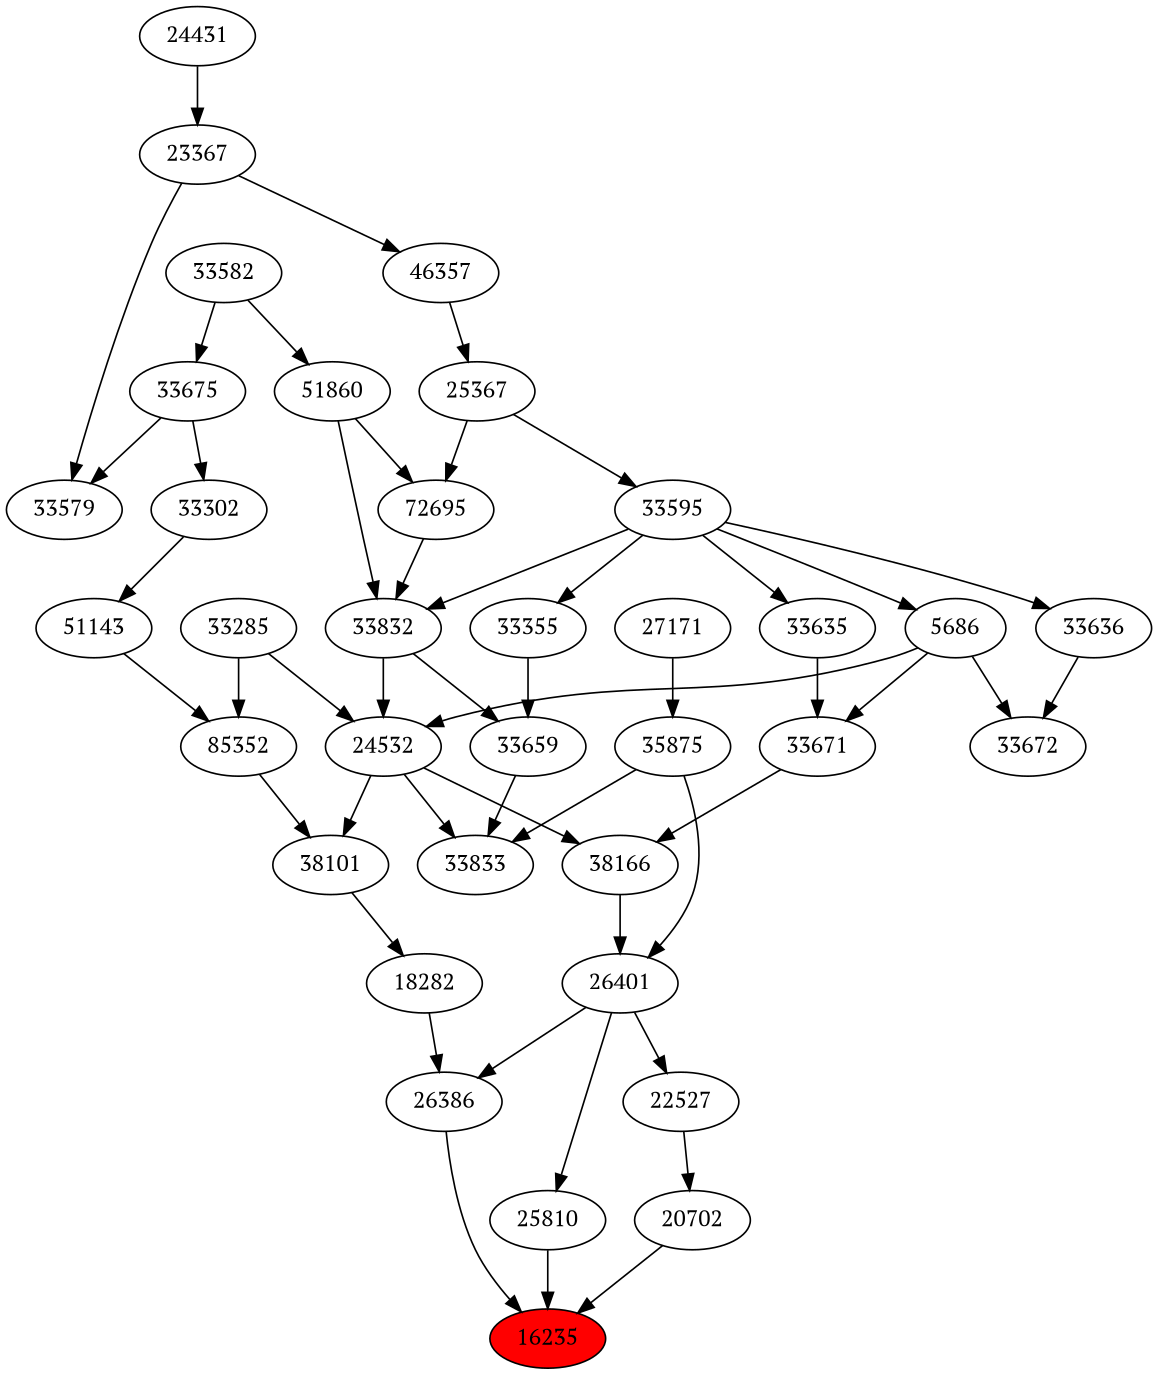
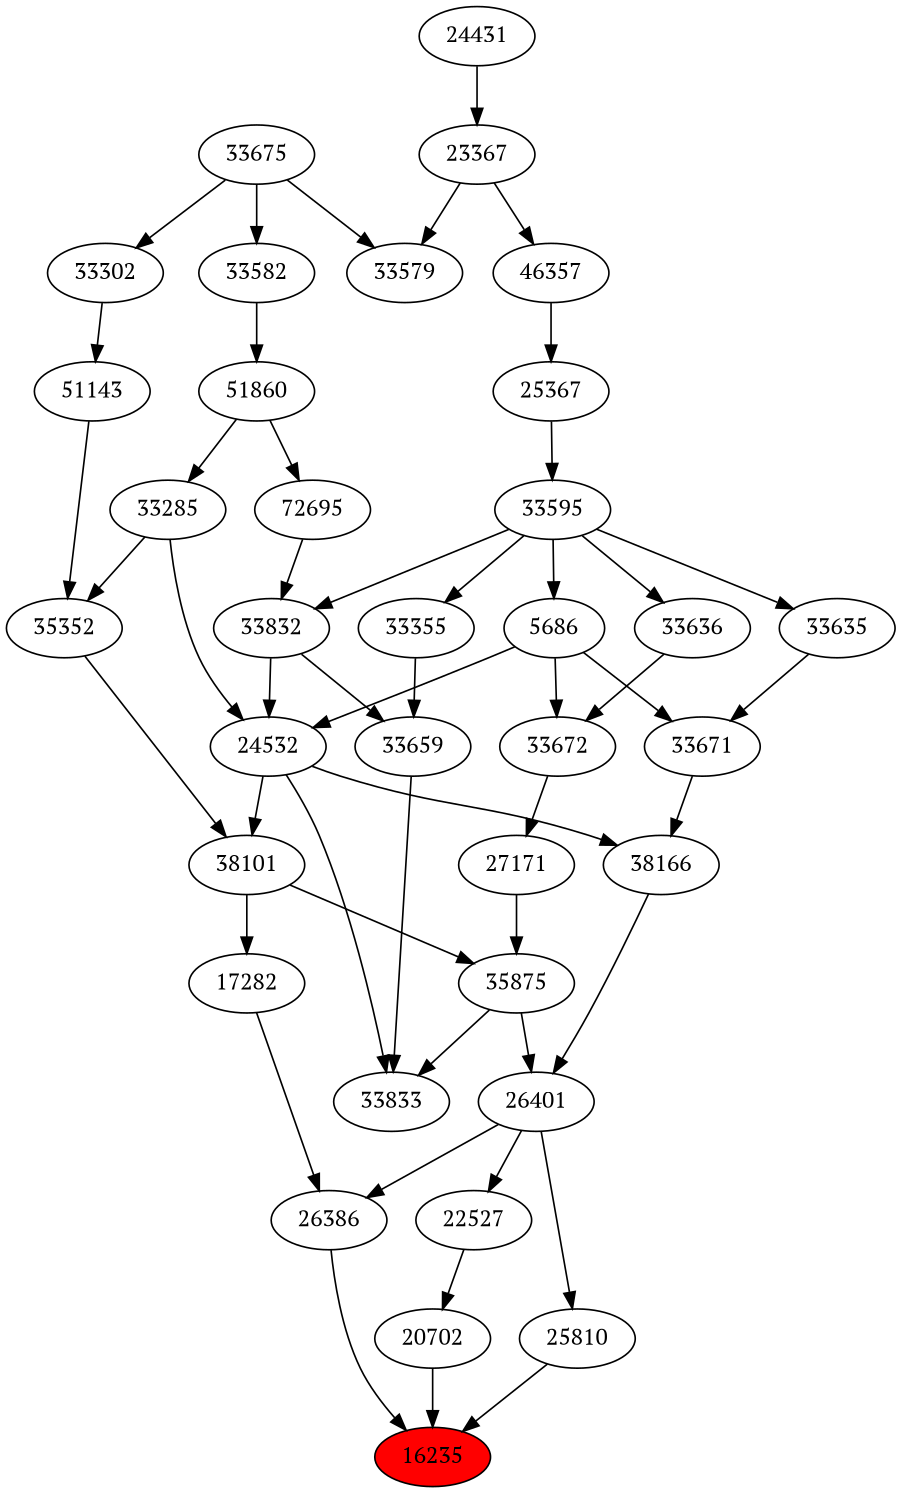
(208, 324) -> (257, 206)
(459, 443) -> none
(355, 502) -> (218, 444)
(239, 747) -> (64, 628)
none -> (540, 798)
none -> (374, 921)
(424, 983) -> (247, 983)
